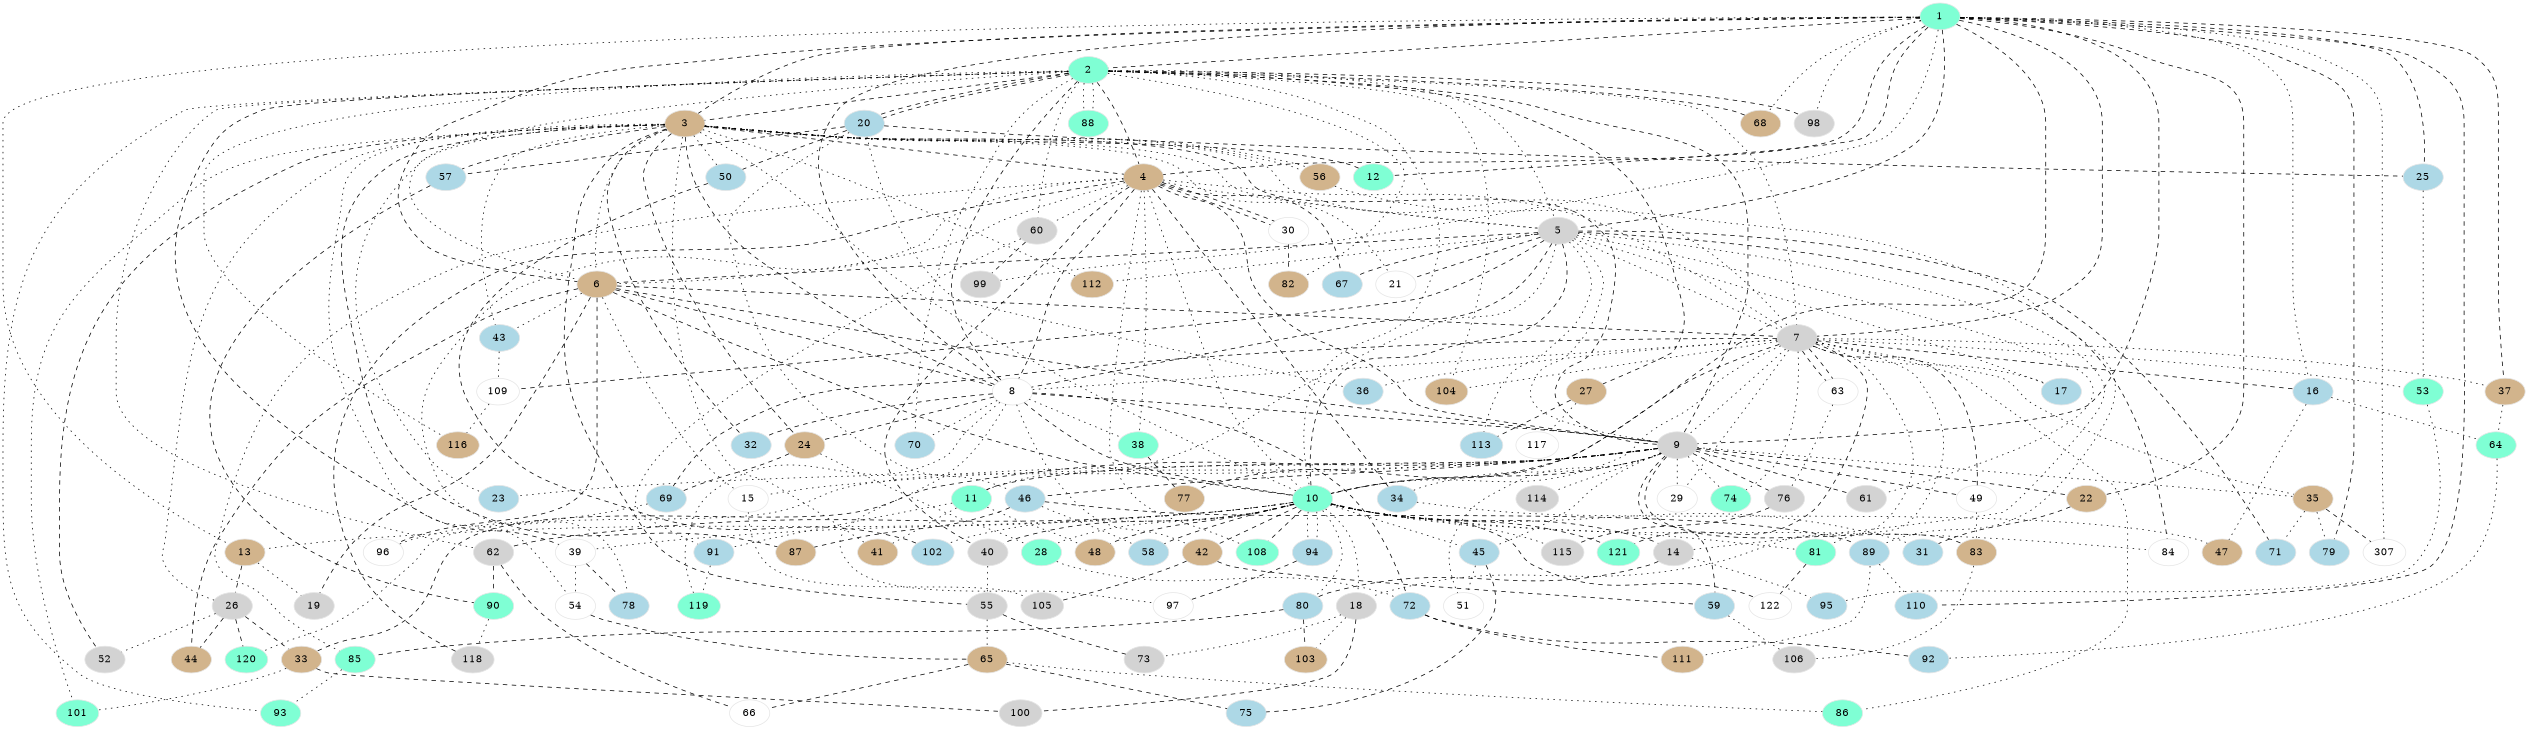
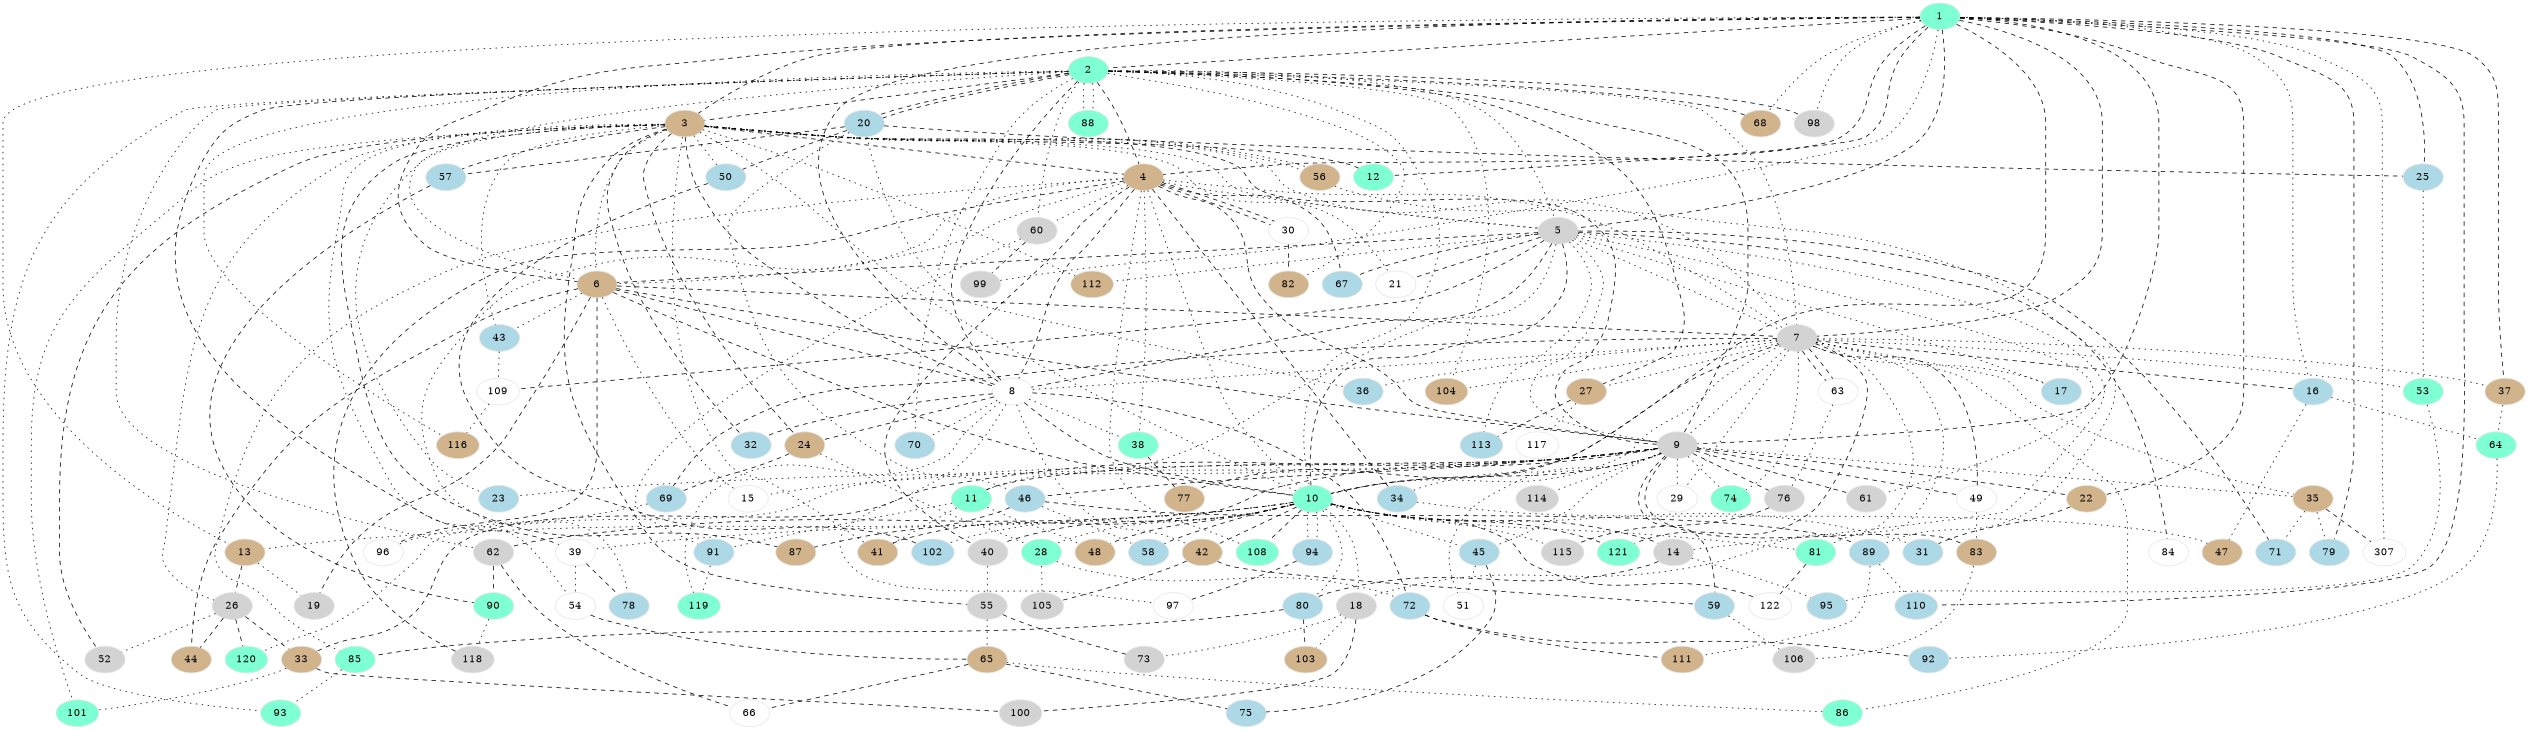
none -> (1692, 365)
(1345, 416) -> (1255, 496)
(1739, 533) -> none
(867, 586) -> (1042, 579)
